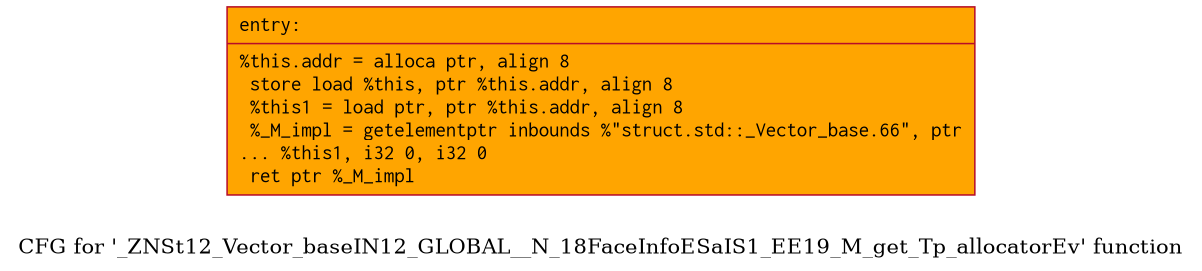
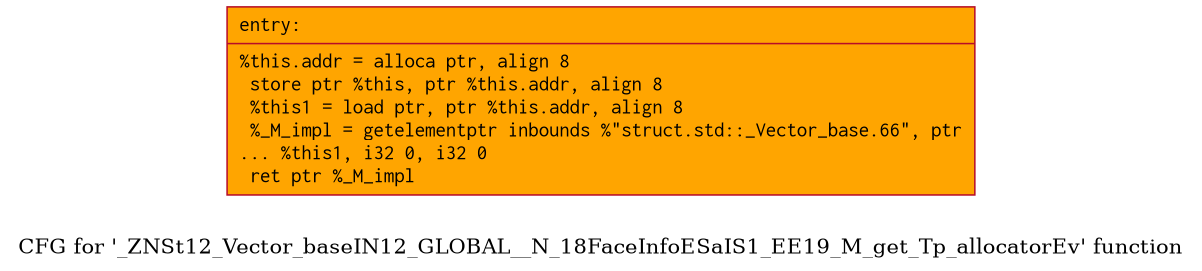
(456, 84) -> (451, 84)
